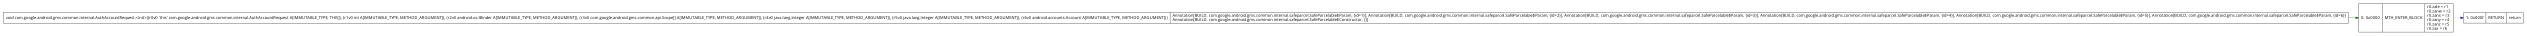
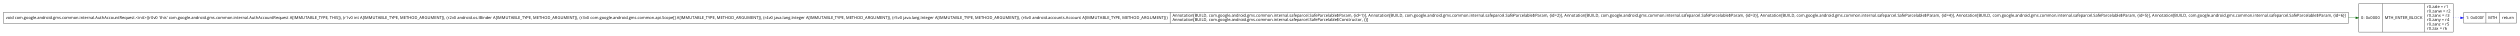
(2496, 18) -> (2493, 18)
